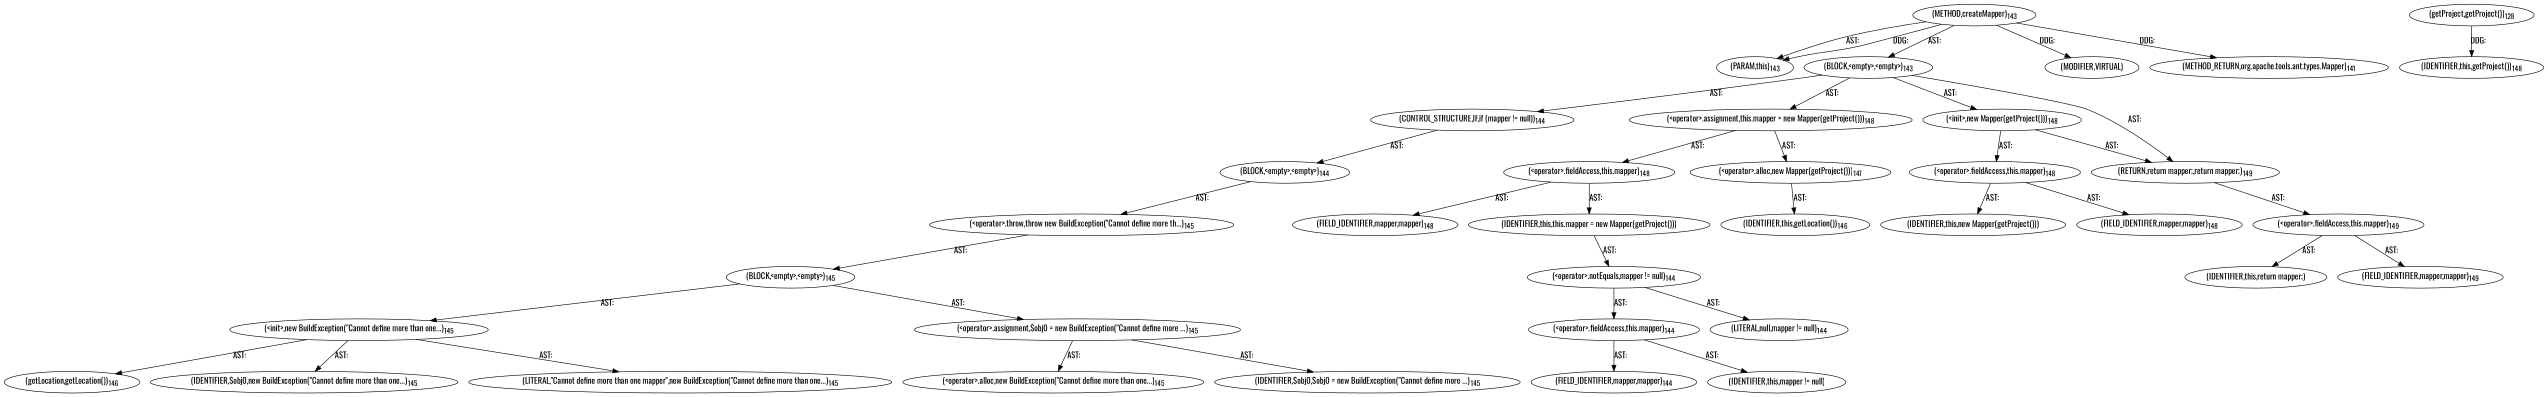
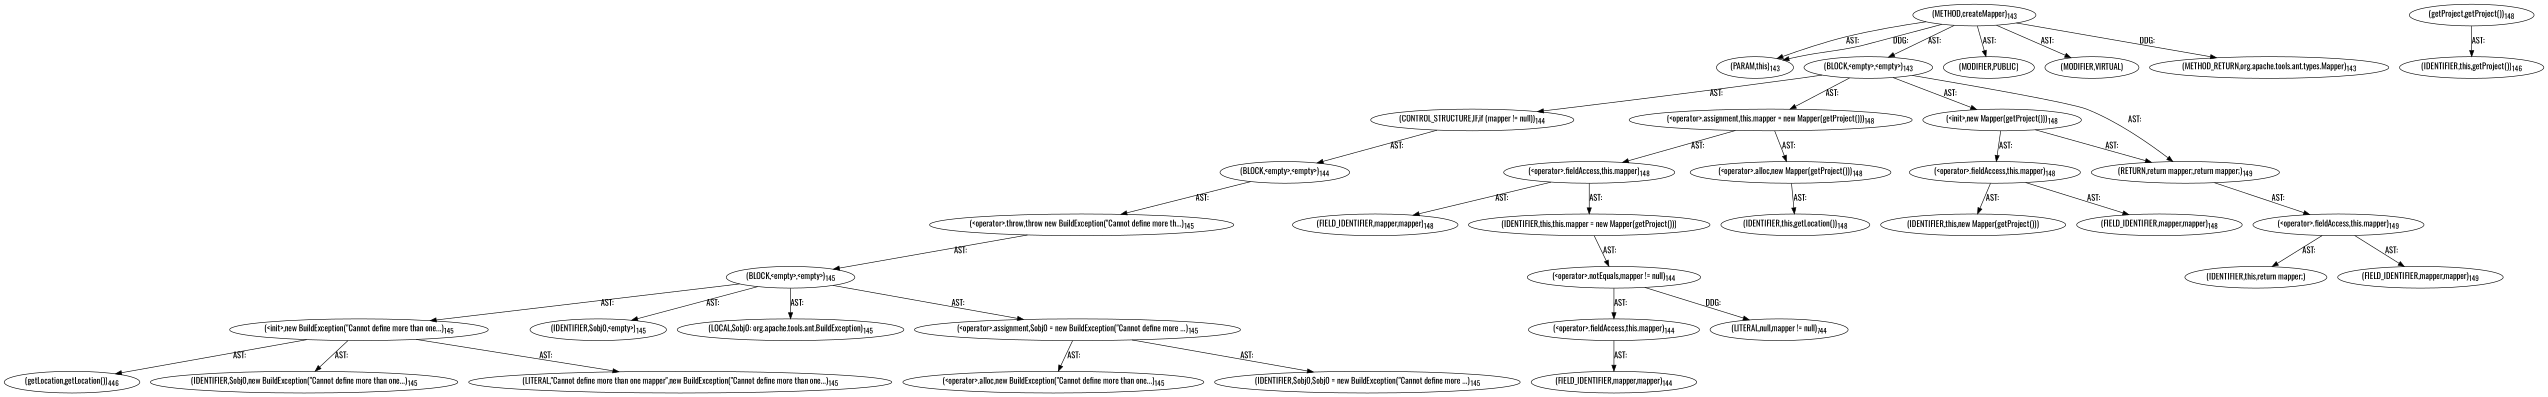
(2510, 14) -> (2510, 14)
(2048, 41) -> (2048, 41)
(2479, 41) -> (2479, 41)
(2351, 67) -> (2351, 67)
(2517, 67) -> (2517, 67)
none -> (1989, 68)
(1858, 171) -> (1858, 171)
(1843, 224) -> (1843, 224)
(1714, 303) -> (1714, 303)
(1822, 329) -> (1822, 329)
none -> (598, 330)
none -> (791, 330)
(114, 381) -> (114, 381)
(1777, 382) -> none
